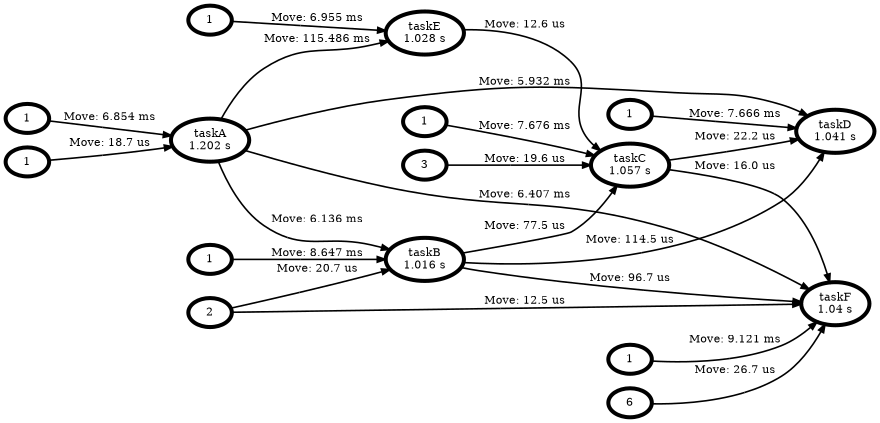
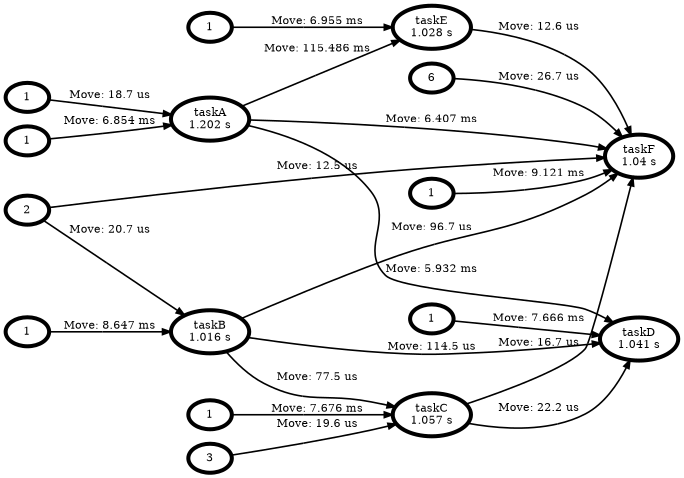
(562, 54) -> (565, 55)
(735, 166) -> (539, 343)
(283, 235) -> none
